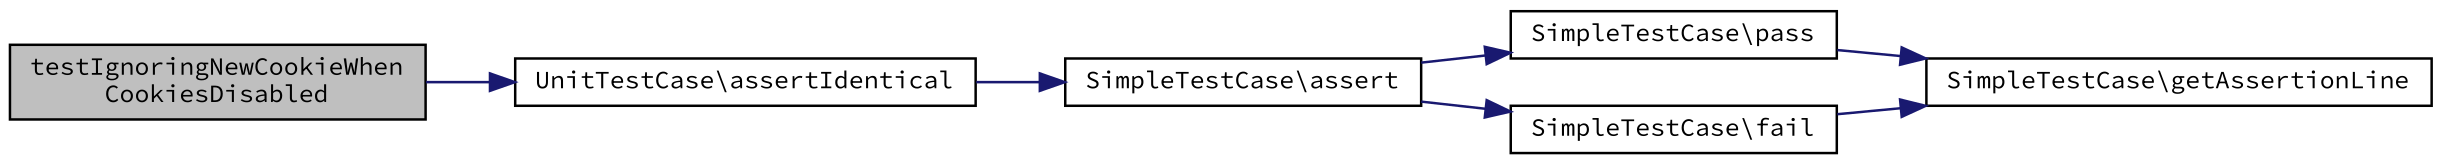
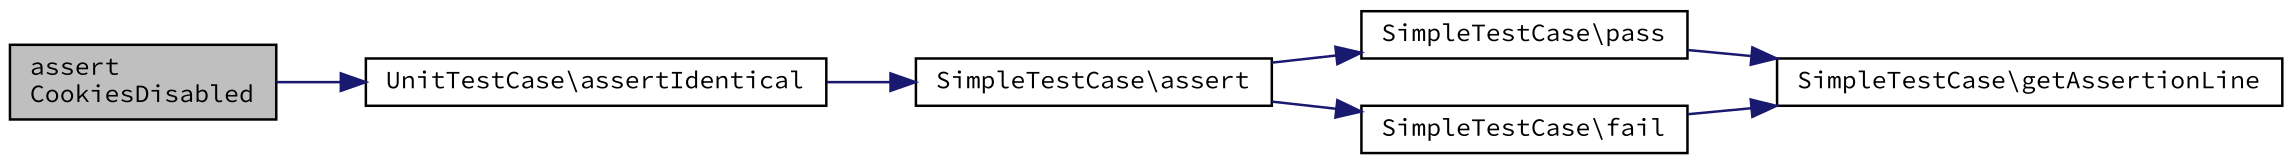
(218, 82) -> (143, 82)
